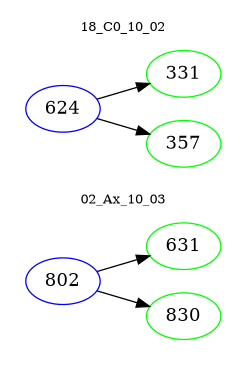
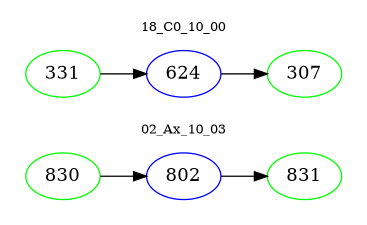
(123, 28) -> (184, 28)
(117, 93) -> (117, 74)
(184, 144) -> (305, 74)
(184, 246) -> (305, 176)
(117, 297) -> (117, 176)
